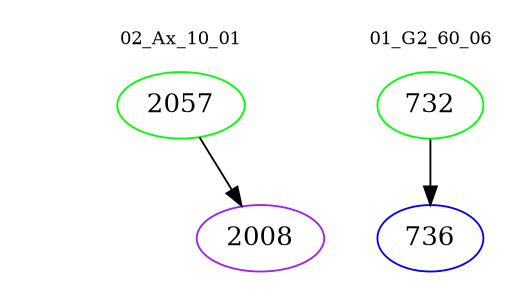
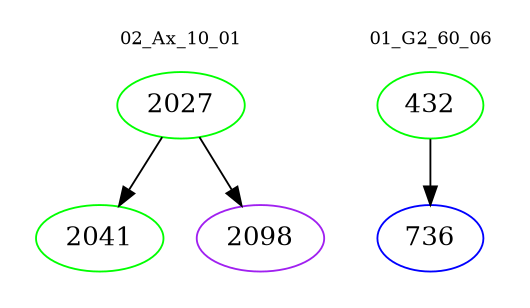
(181, 105) -> (181, 105)
(430, 105) -> (430, 105)
none -> (100, 238)
(260, 238) -> (260, 238)
